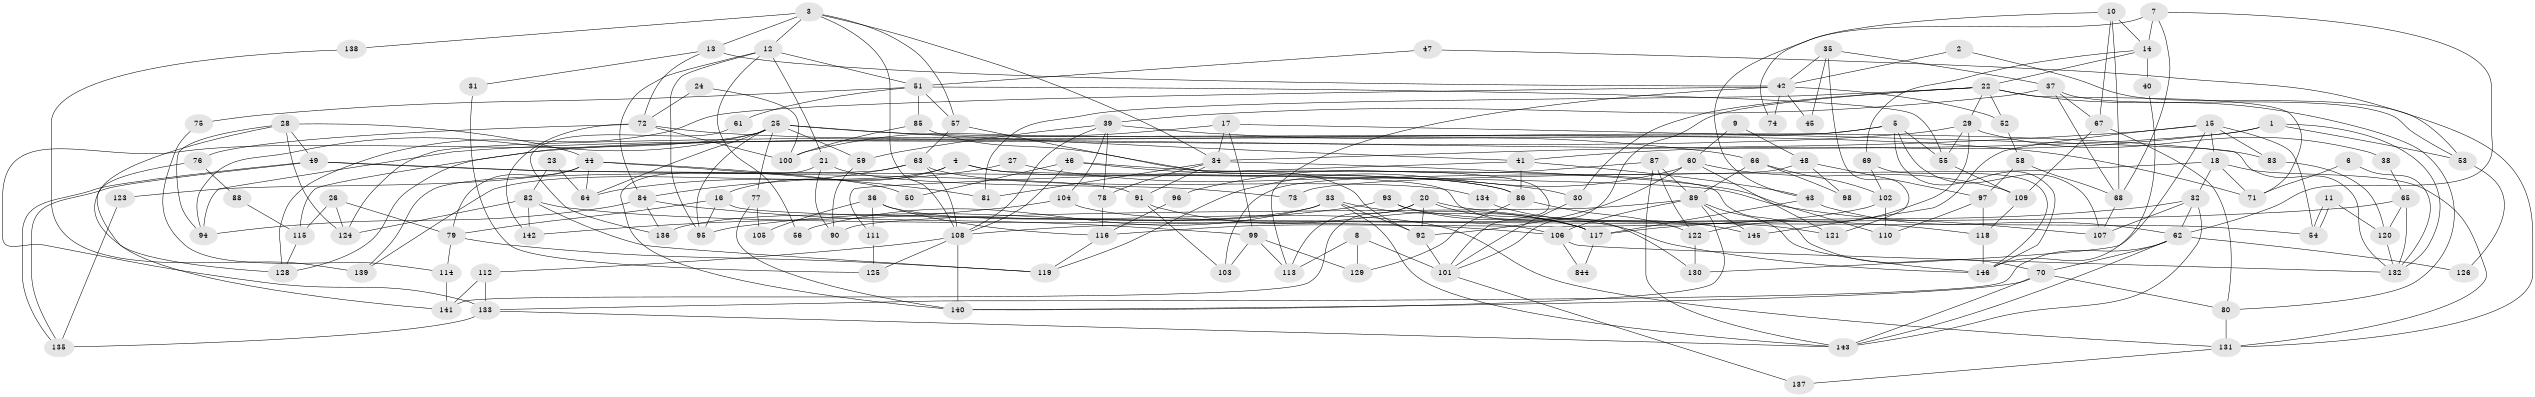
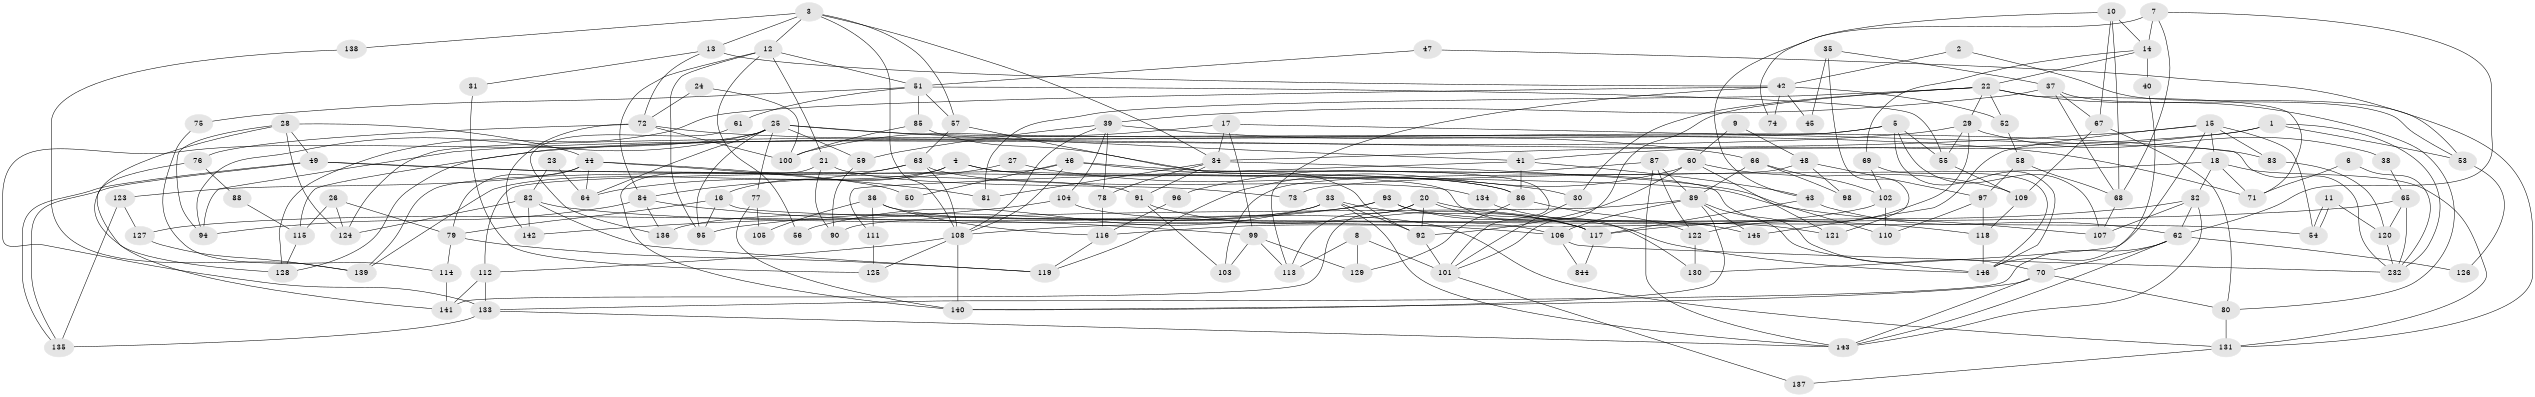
(1805, 68) -> none
none -> (743, 175)
none -> (140, 236)
(2395, 273) -> (2395, 273)
